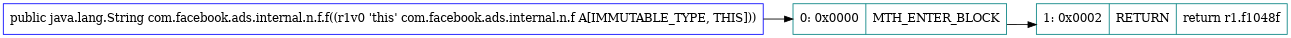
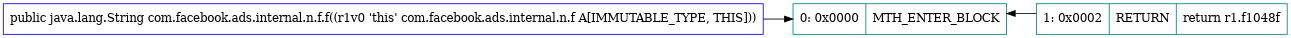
(1017, 25) -> (1026, 13)
